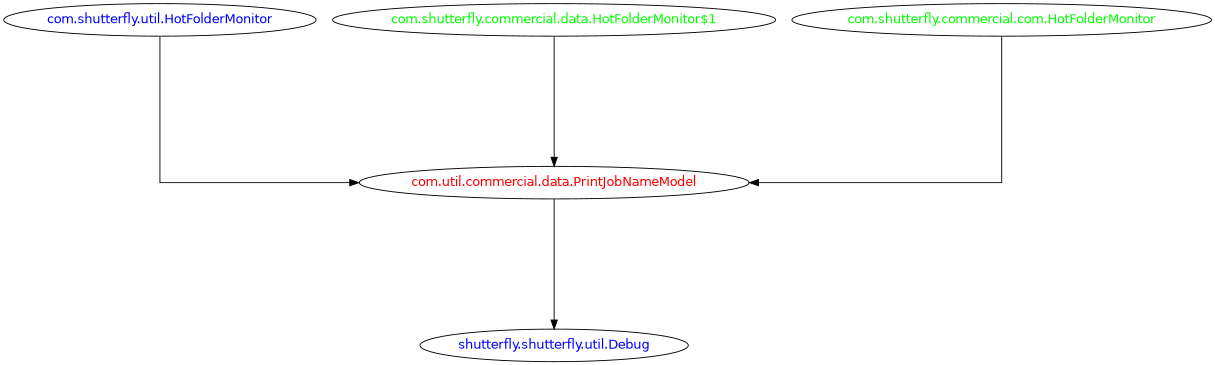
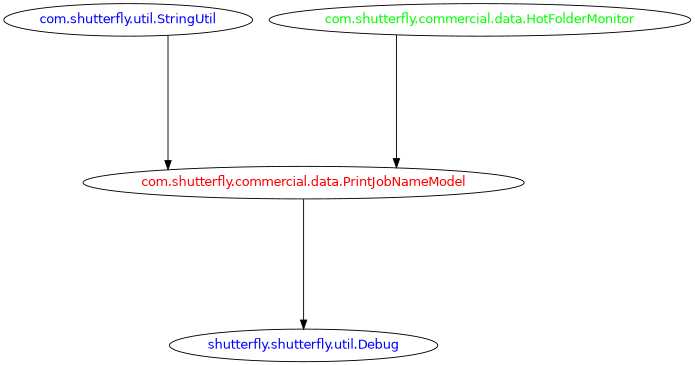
(160, 20) -> (128, 20)
(554, 20) -> none
(1002, 20) -> (480, 20)
(554, 183) -> (304, 183)
